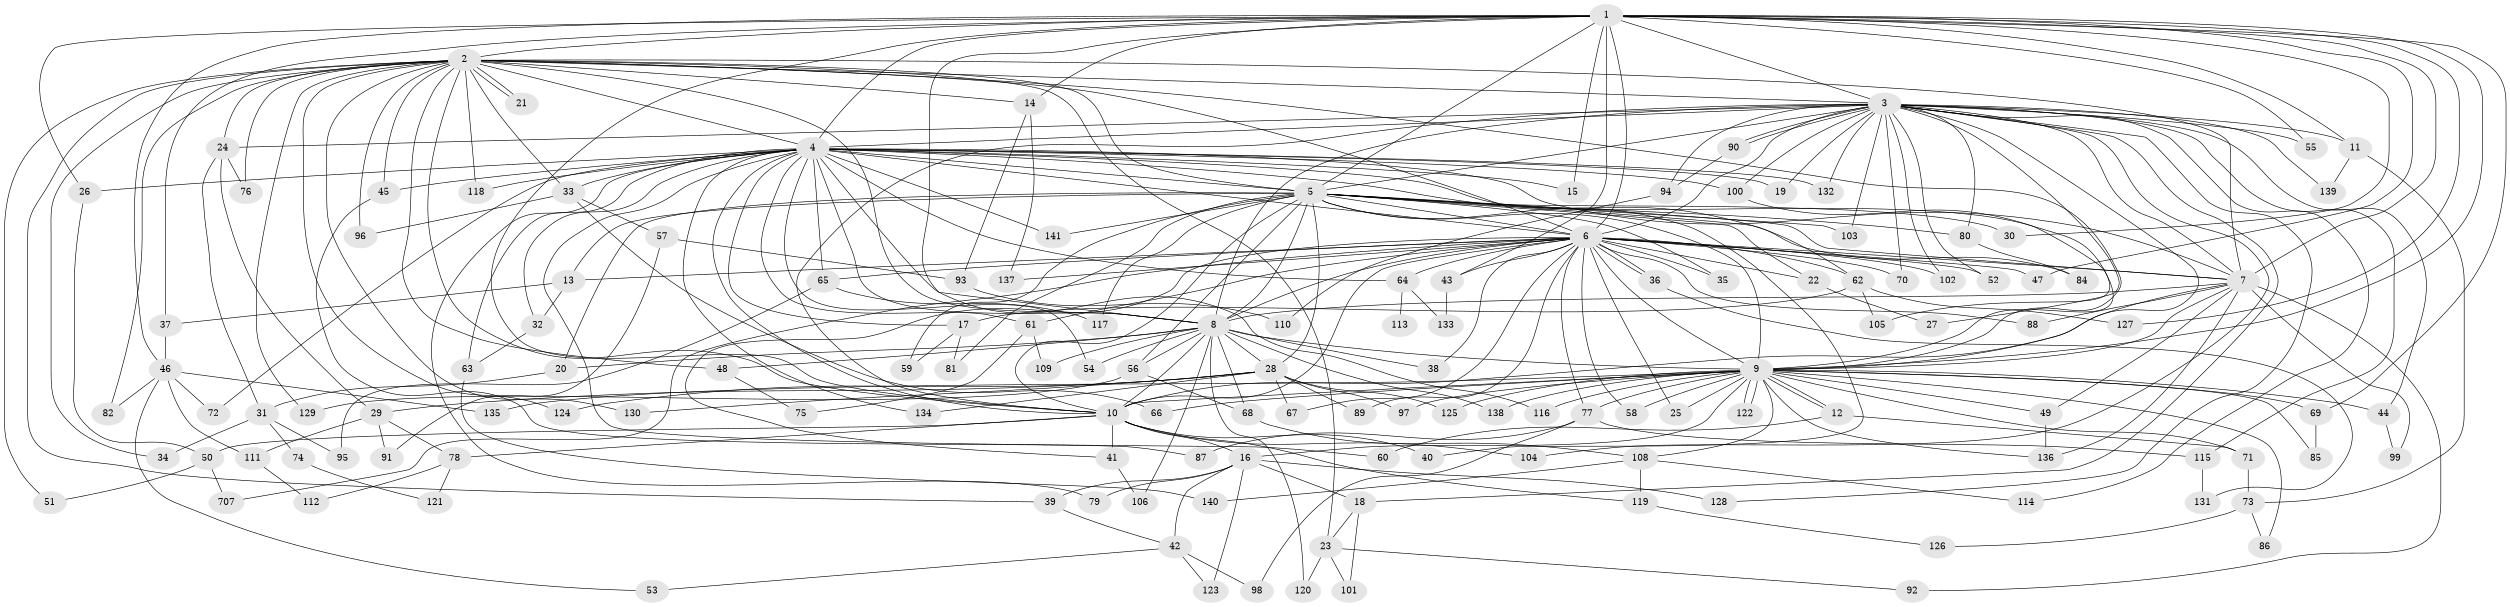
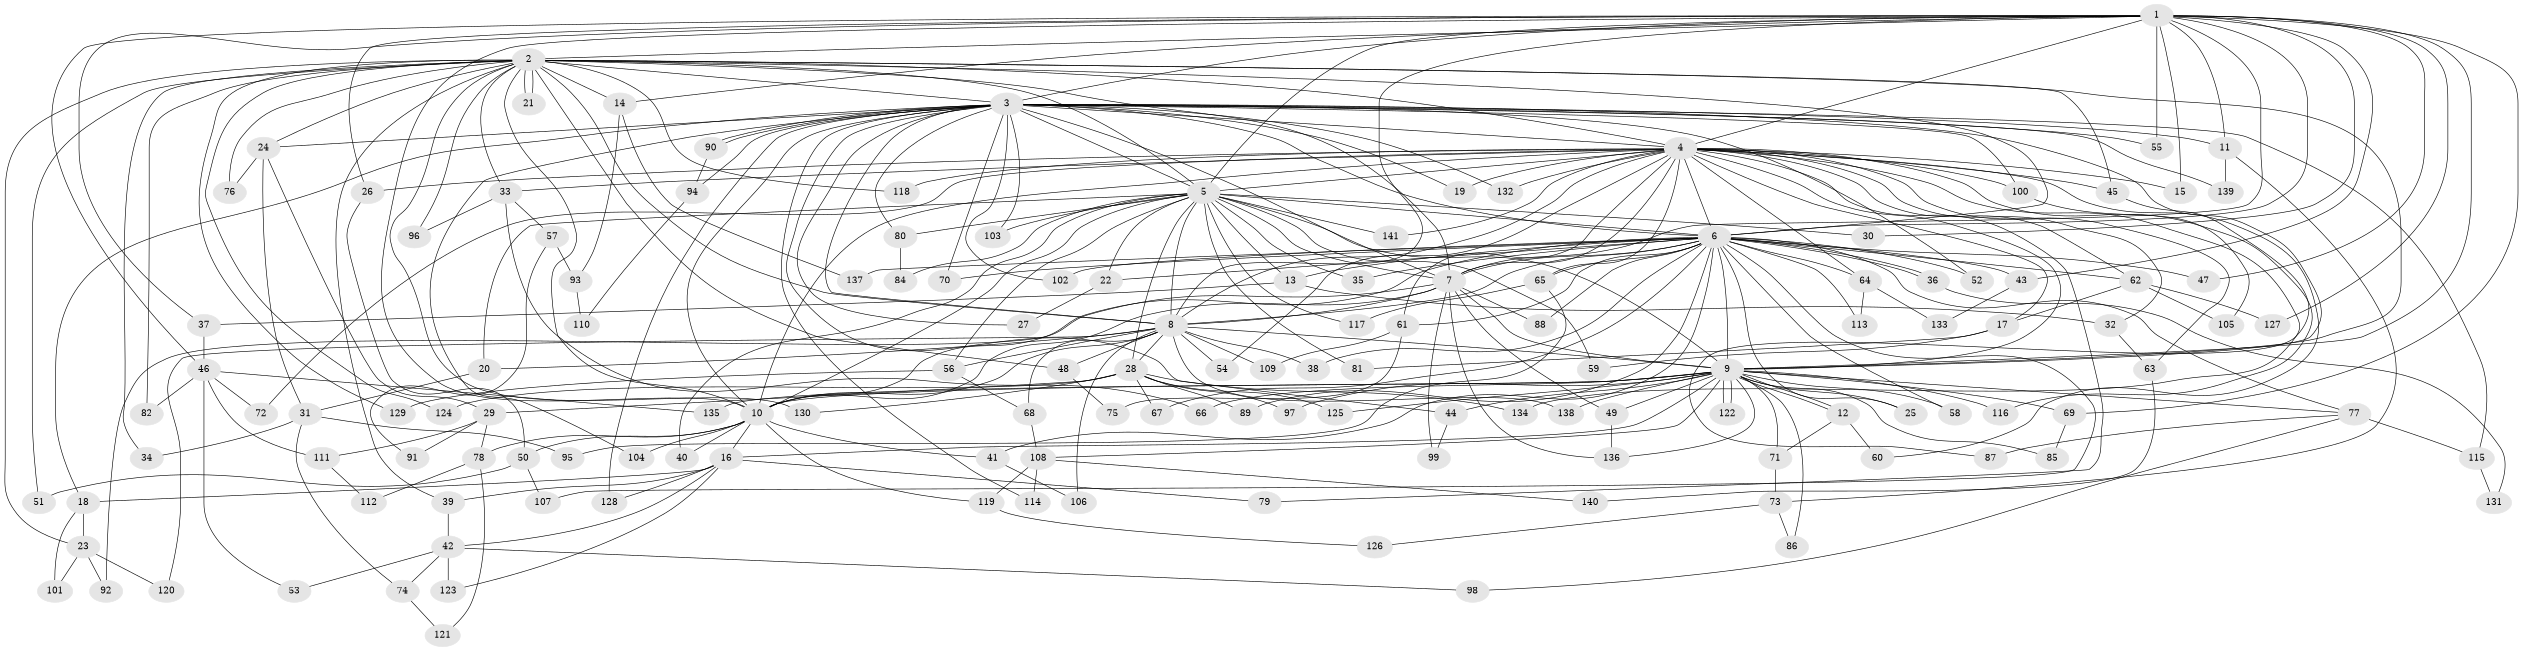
none -> (1801, 264)
(226, 503) -> (543, 503)
none -> (425, 569)
